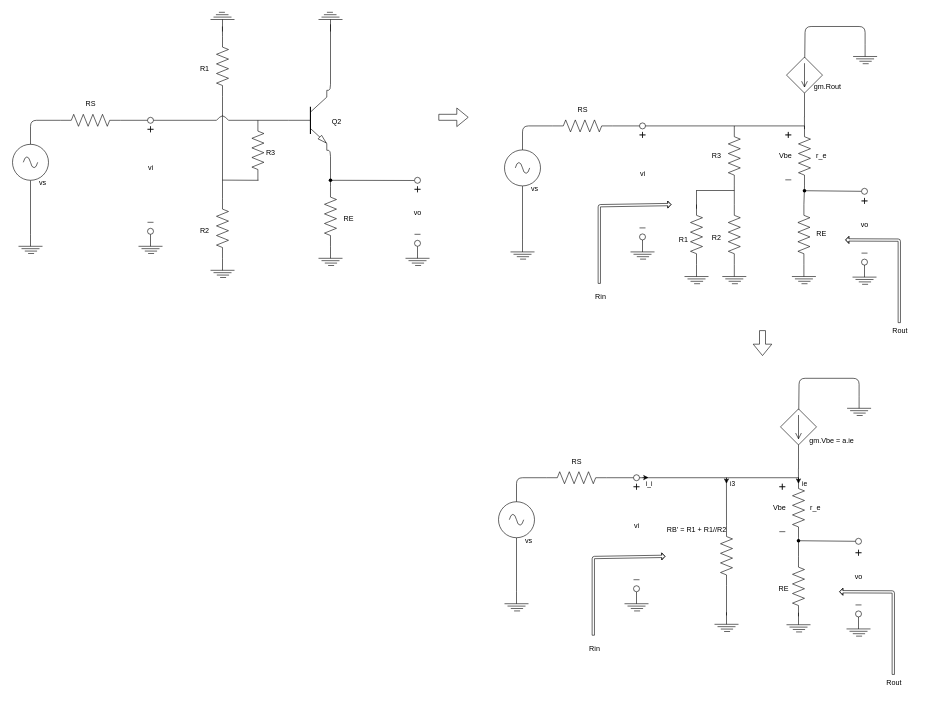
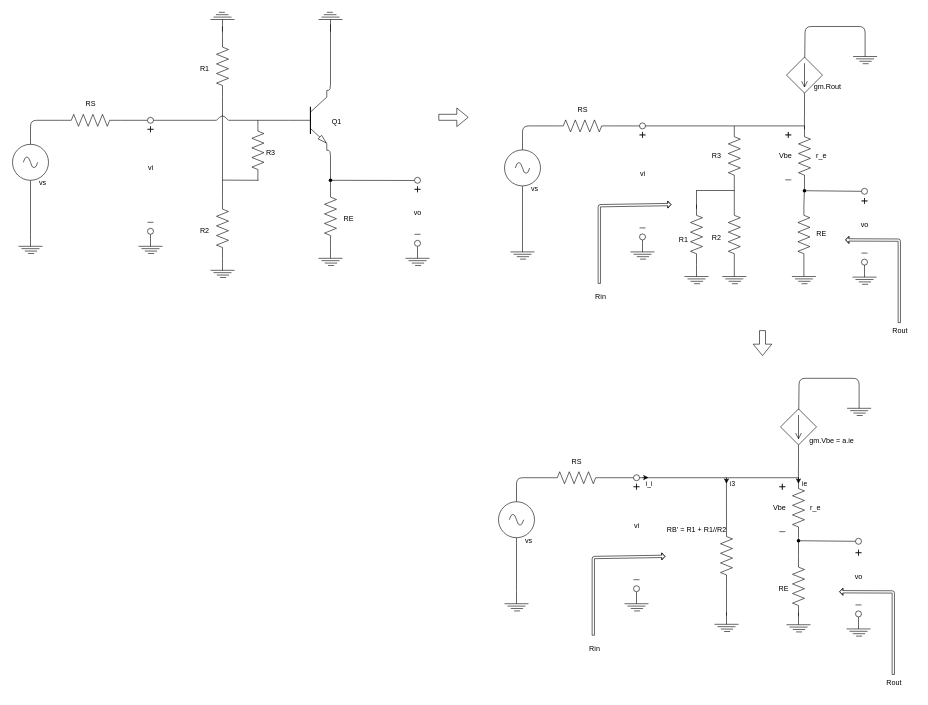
(337, 122) -> (337, 122)
